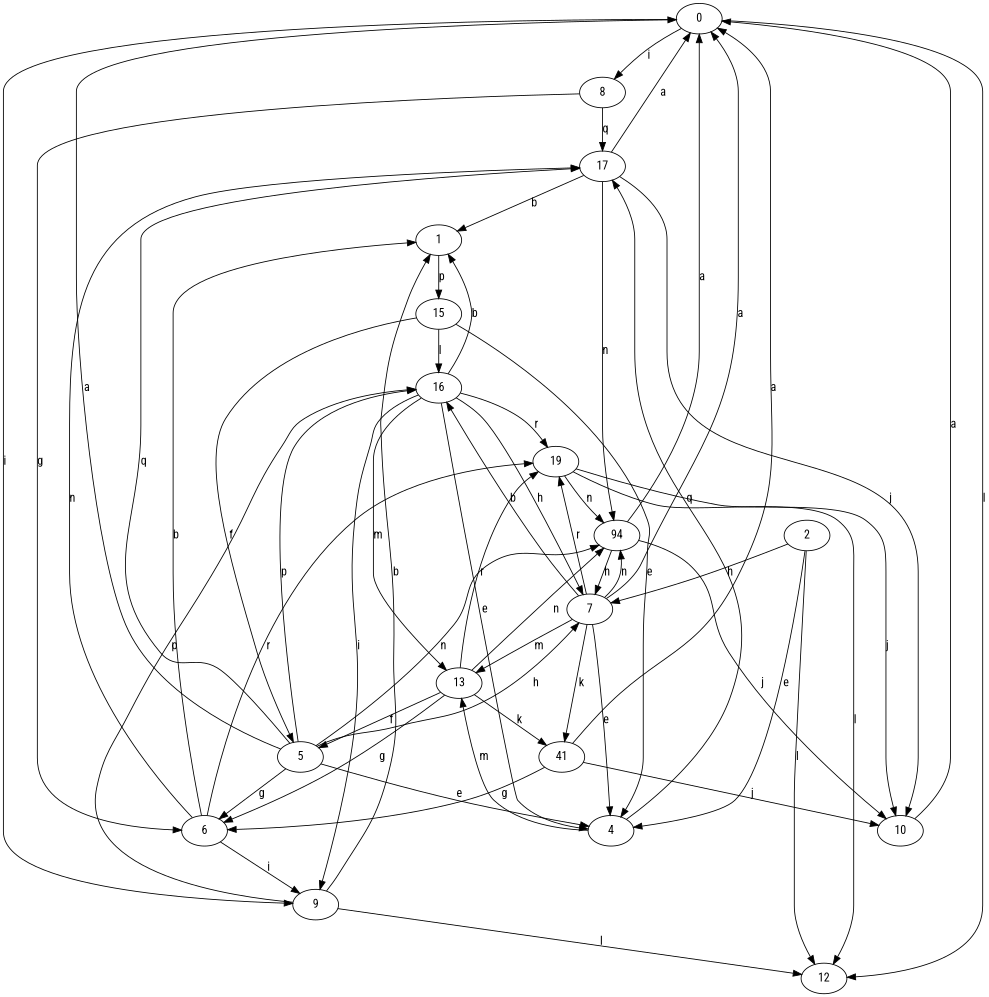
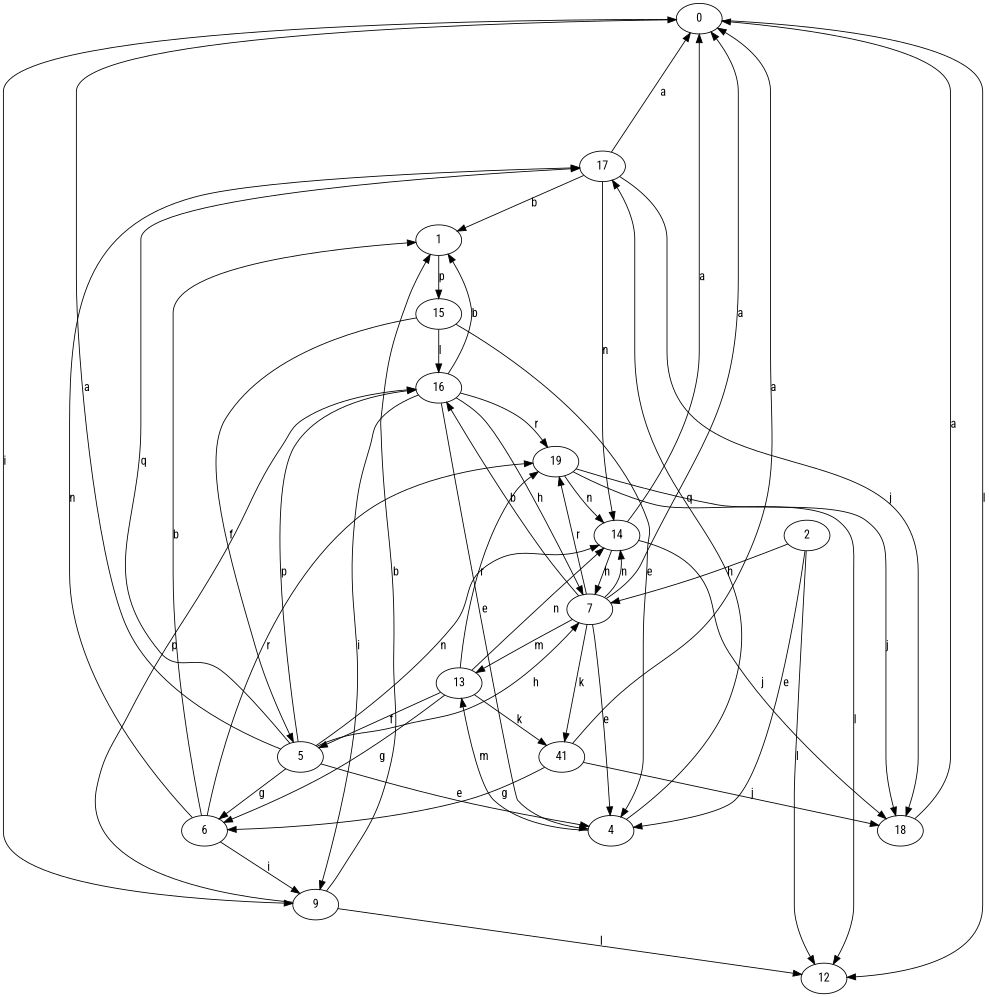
(603, 92) -> none
(373, 533) -> none
(617, 535) -> (617, 535)
(900, 831) -> (900, 831)
